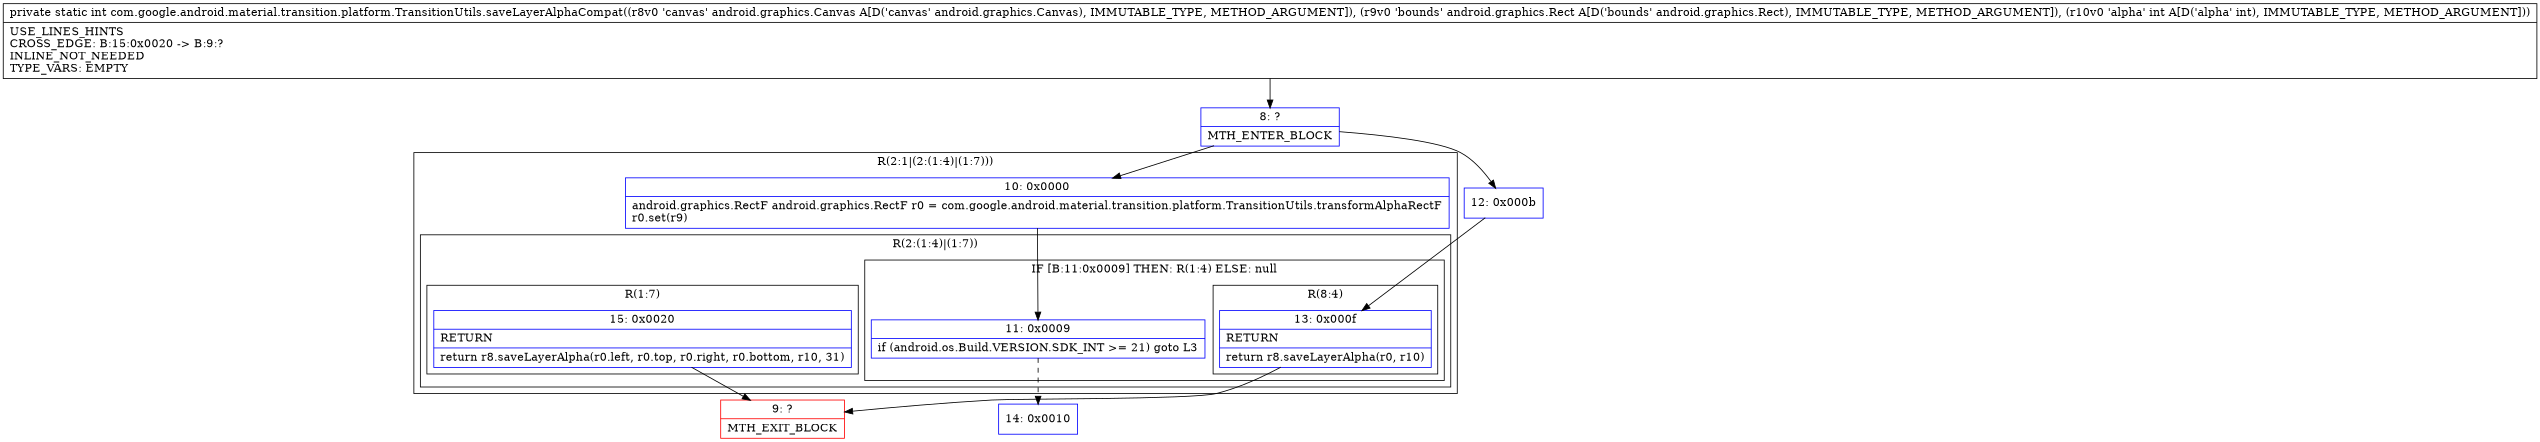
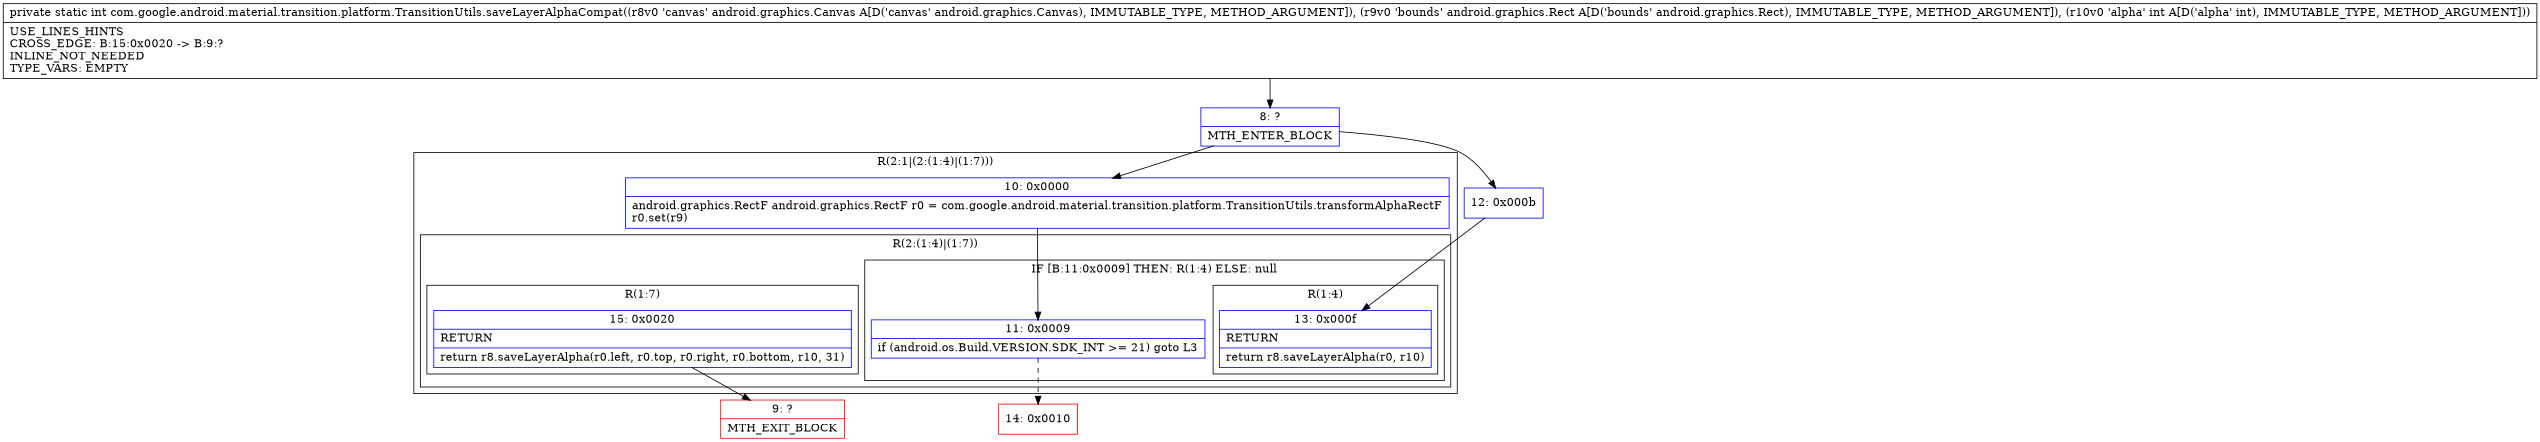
(1325, 295) -> (1325, 295)
(1069, 399) -> none
(1038, 419) -> (1038, 419)
